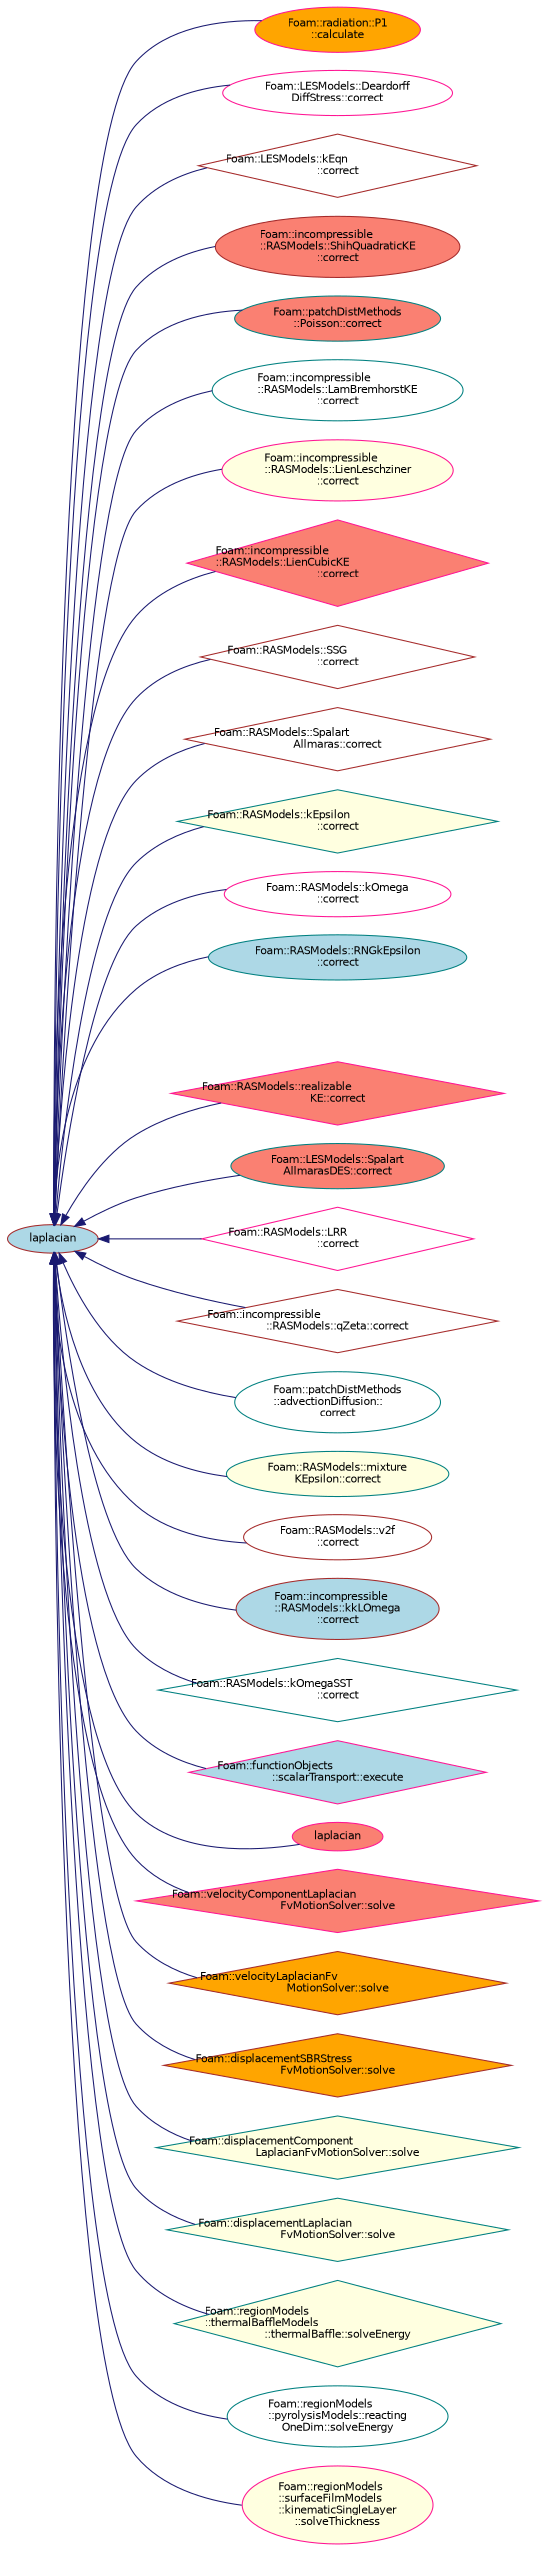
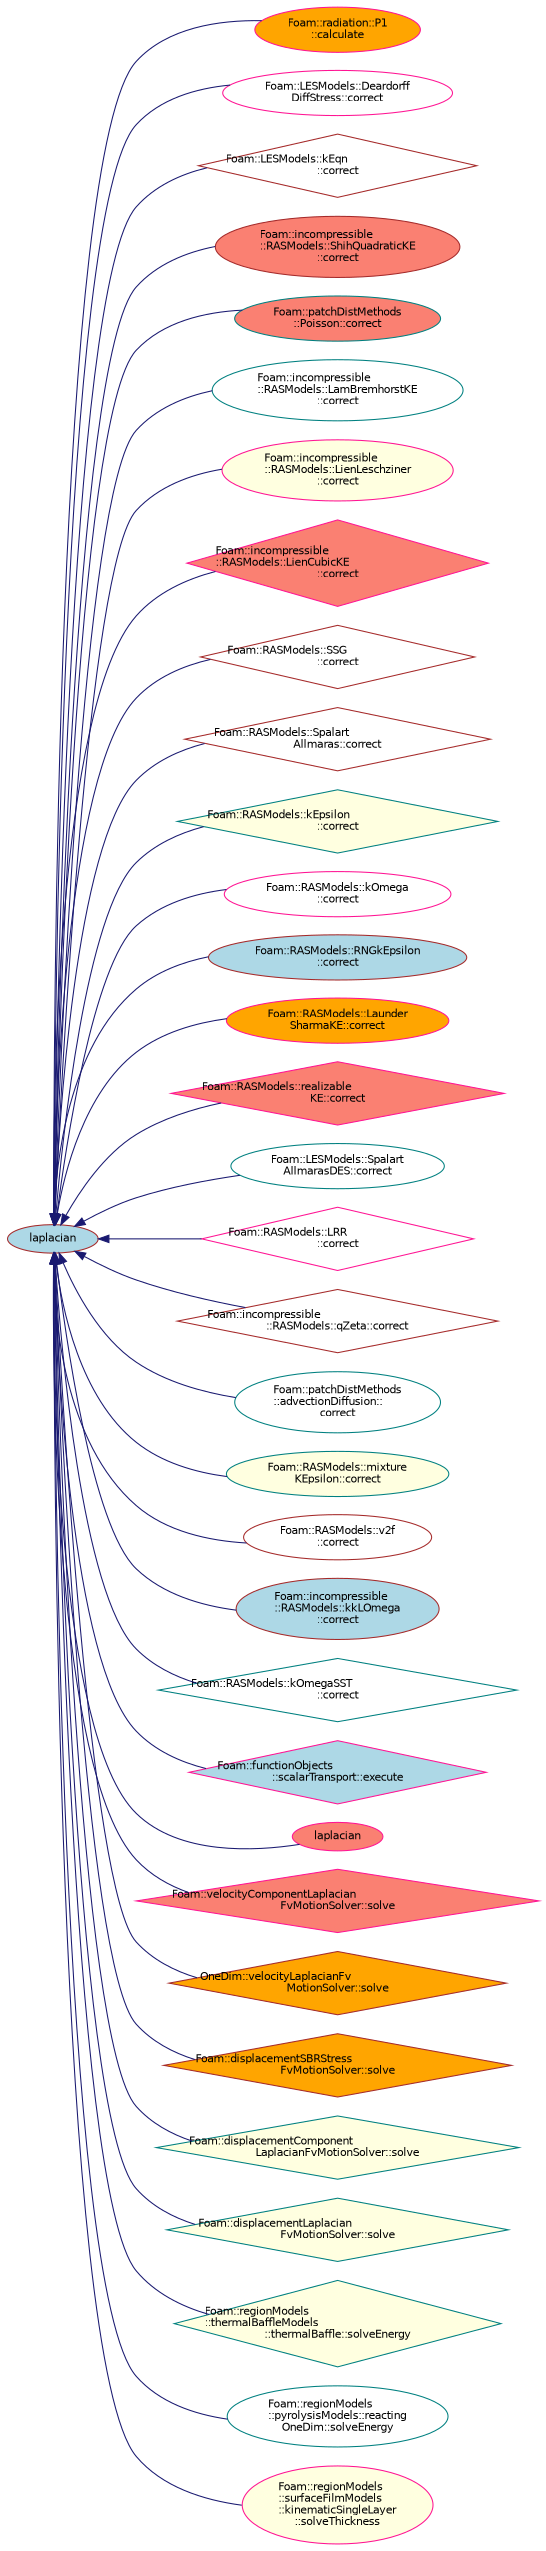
(338, 957) -> (338, 957)
none -> (338, 1021)
(338, 1166) -> (338, 1166)
(338, 1983) -> (338, 1983)
